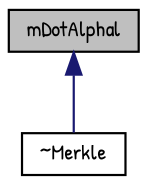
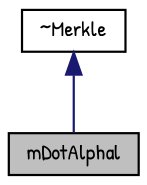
(74, 104) -> (74, 104)
